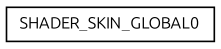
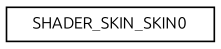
(110, 24) -> (110, 24)
